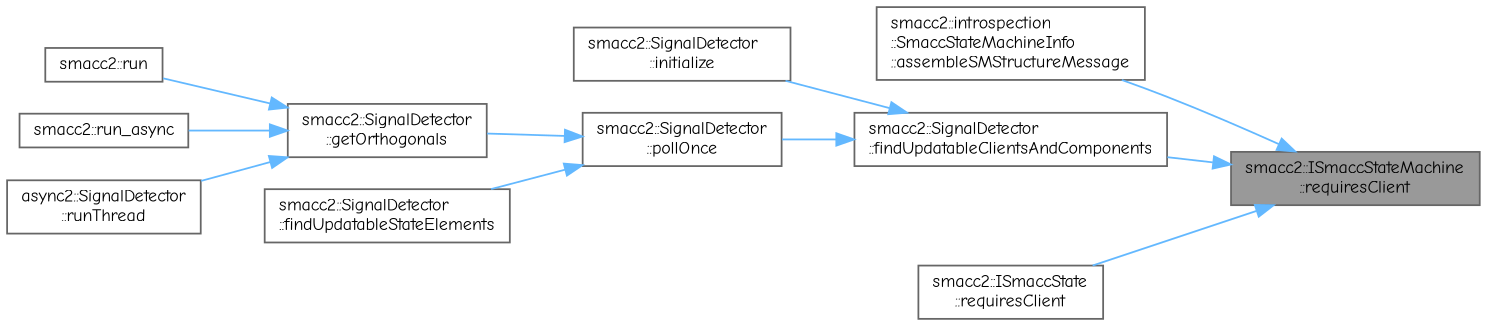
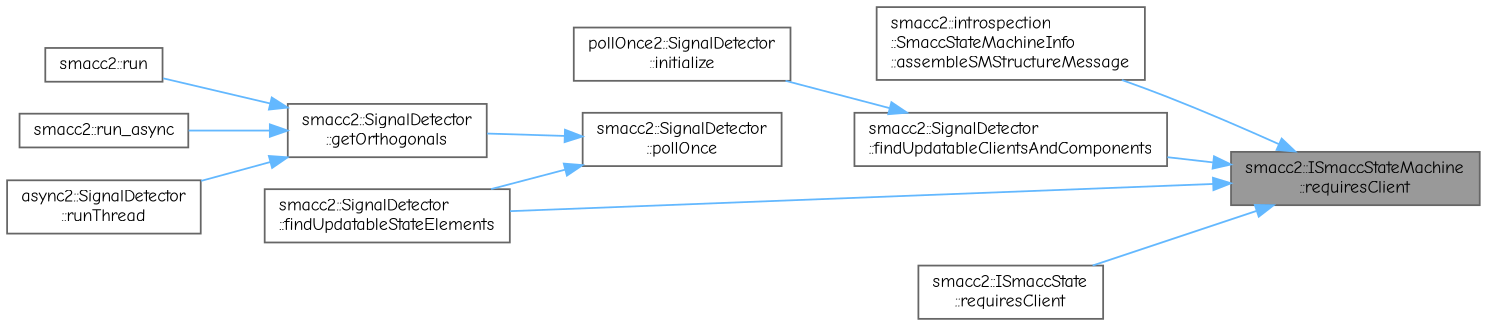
(682, 54) -> (682, 54)
(809, 139) -> none
none -> (862, 198)
